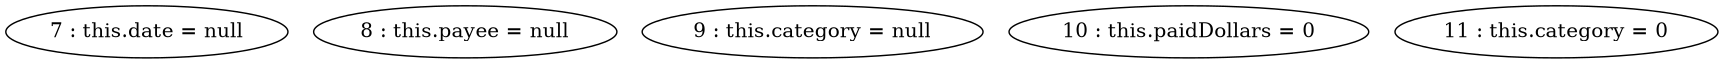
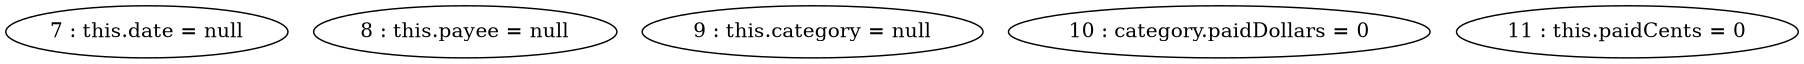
(1189, 32) -> (1219, 32)
(1556, 32) -> (1627, 32)
